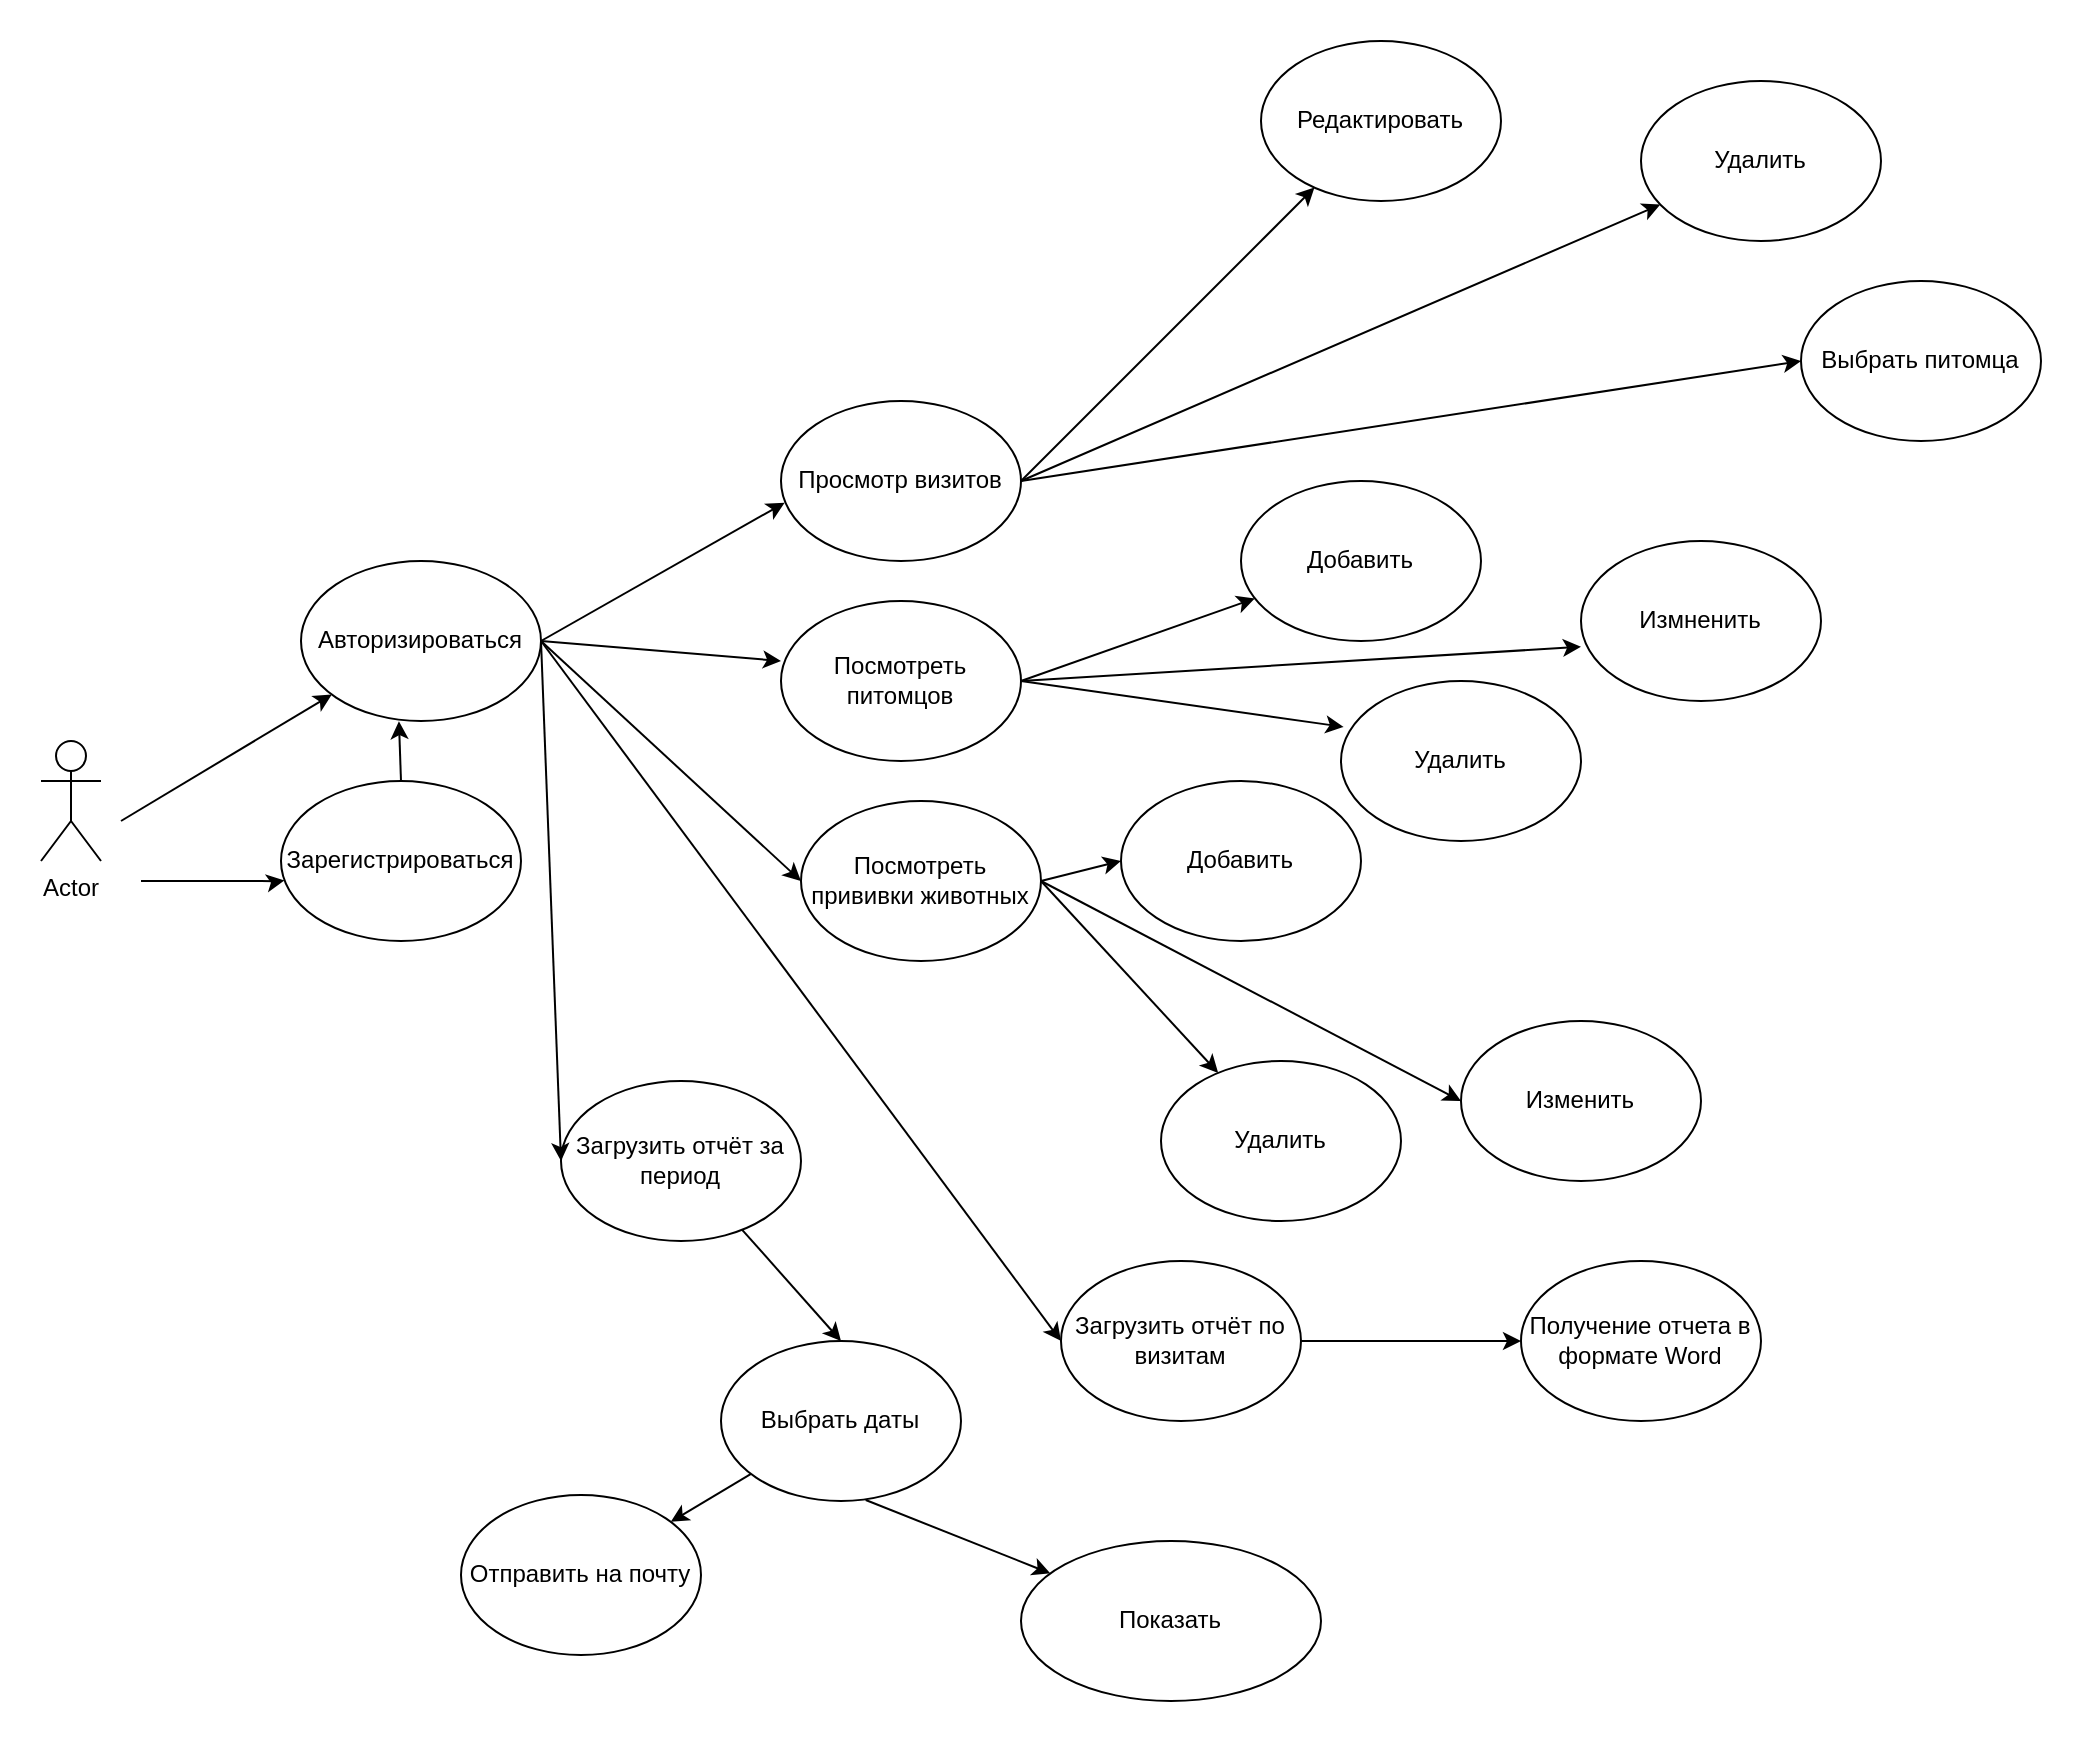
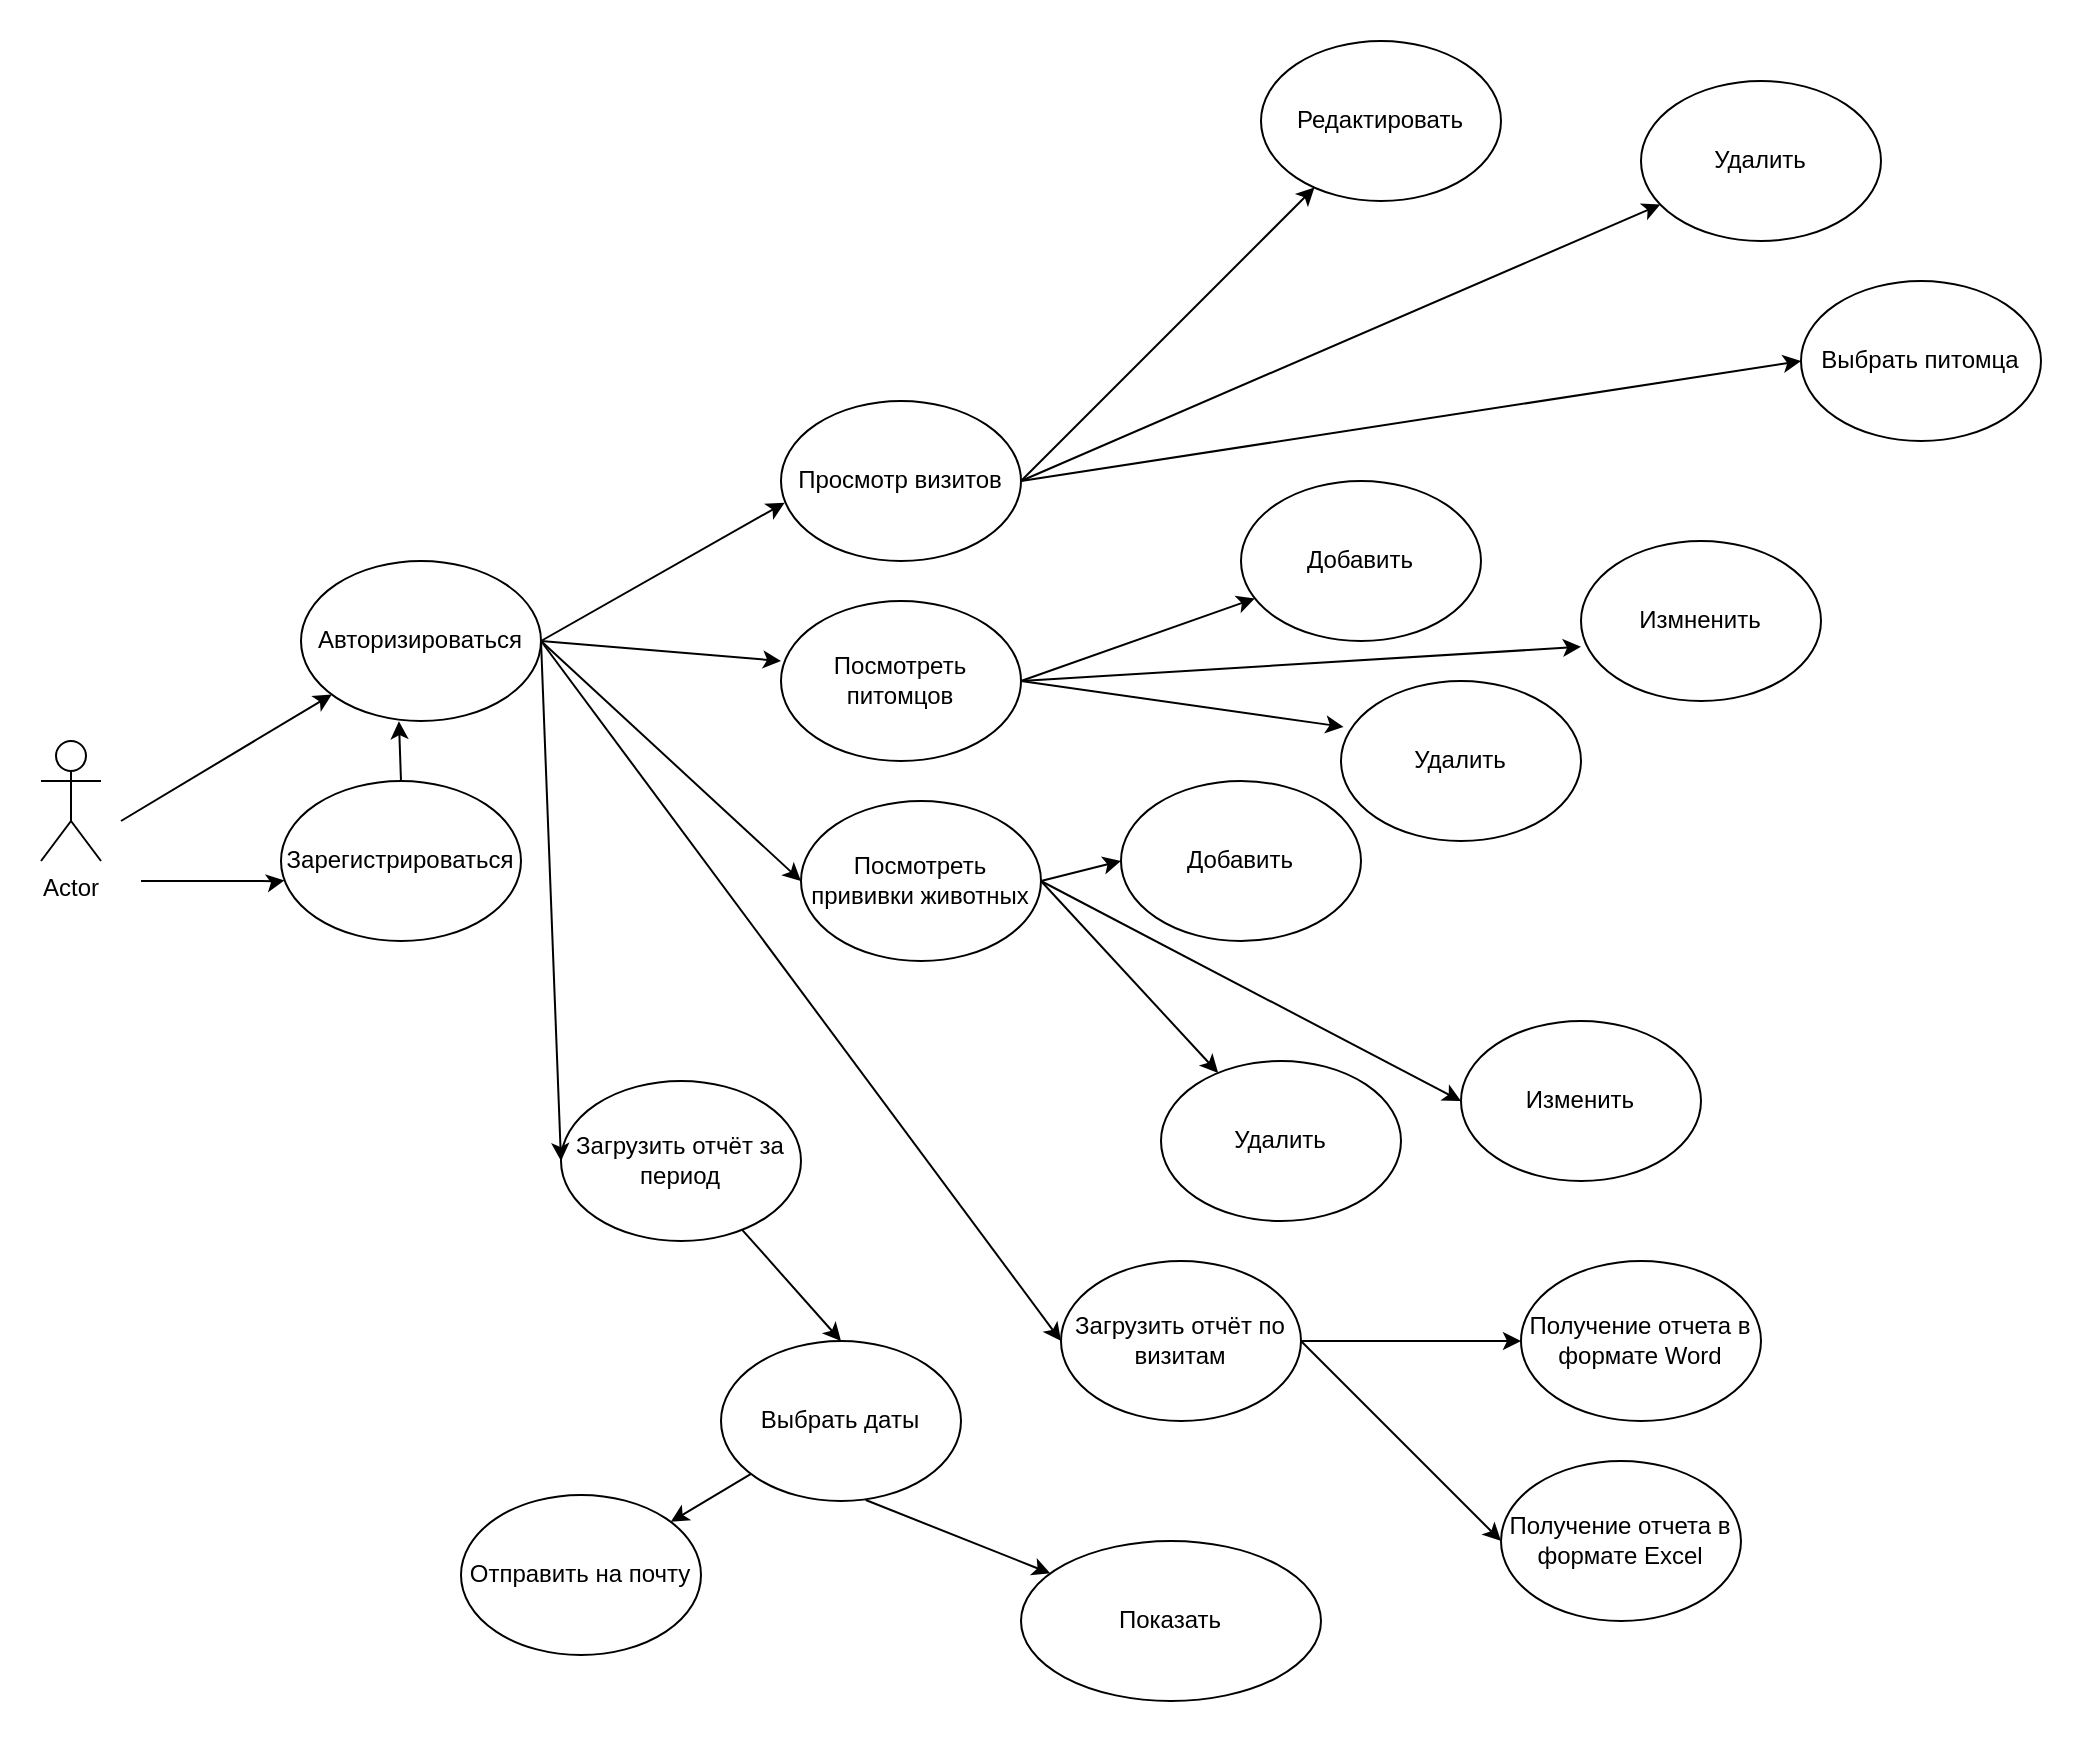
none -> (1398, 1438)
none -> (1621, 1541)
